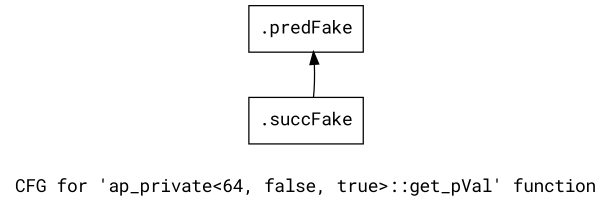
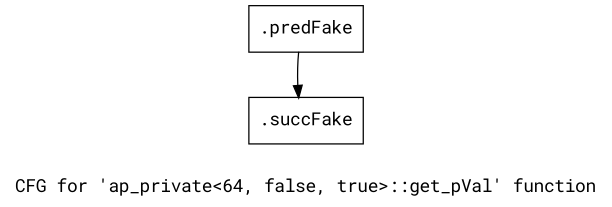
(314, 81) -> (298, 69)
